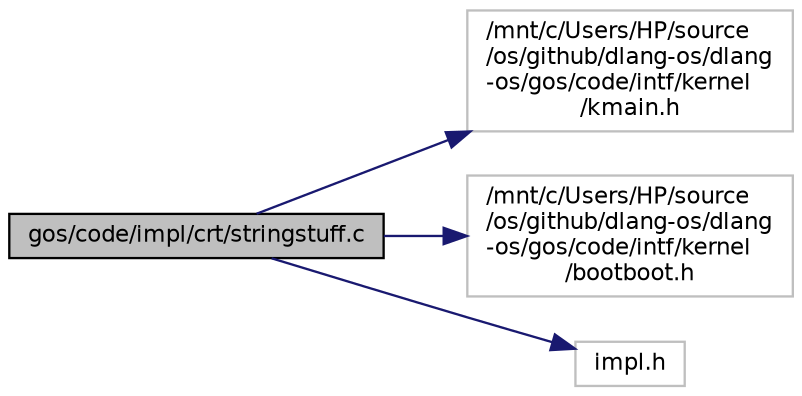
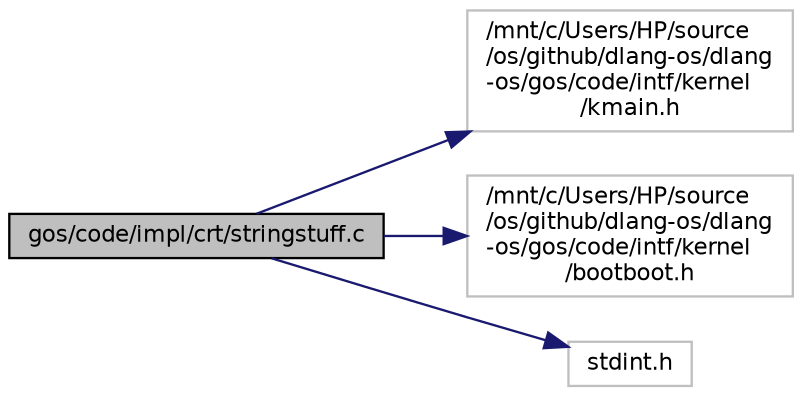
(630, 364) -> (630, 364)
